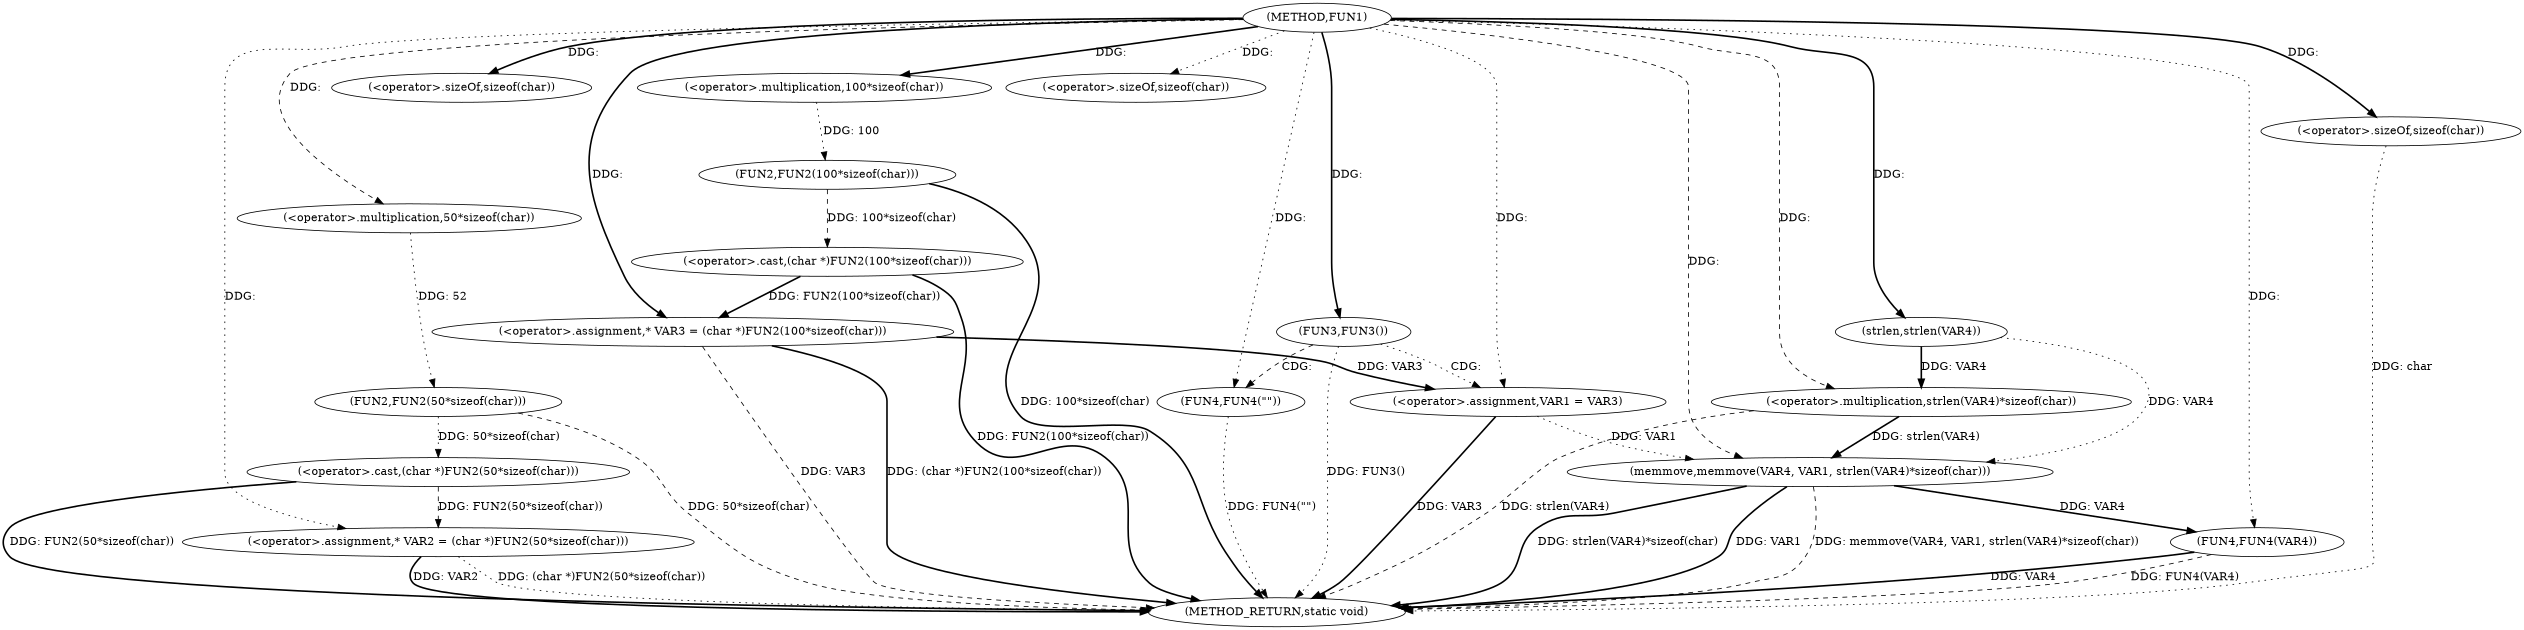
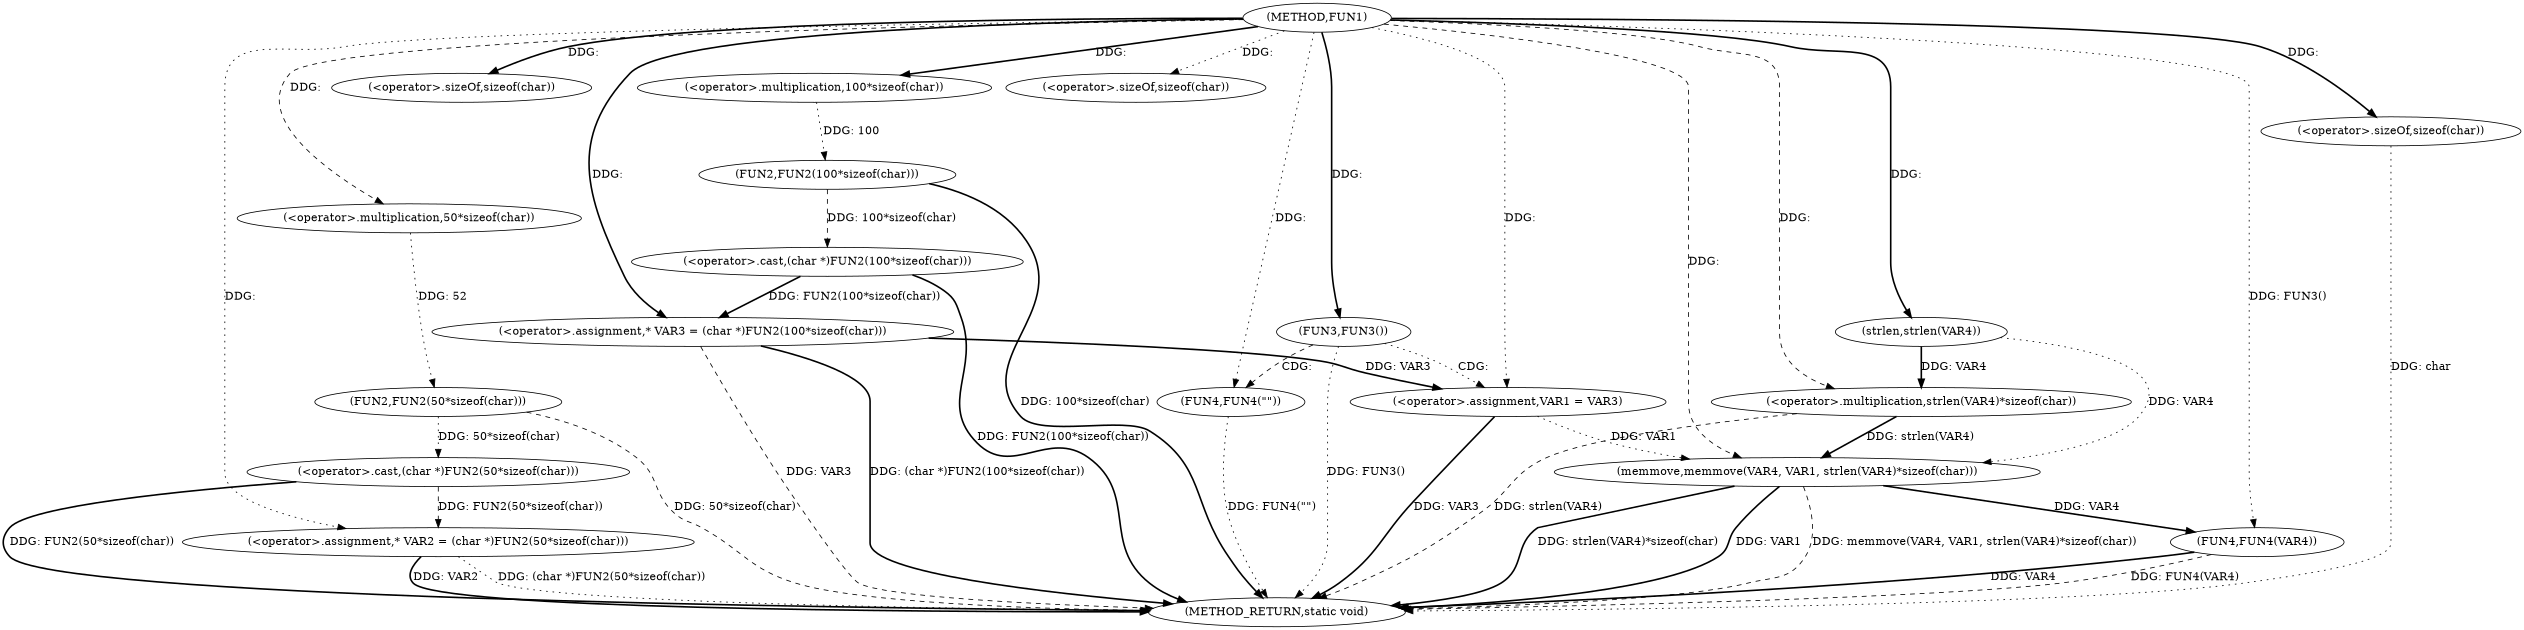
(2267, 297) -> (2288, 297)
